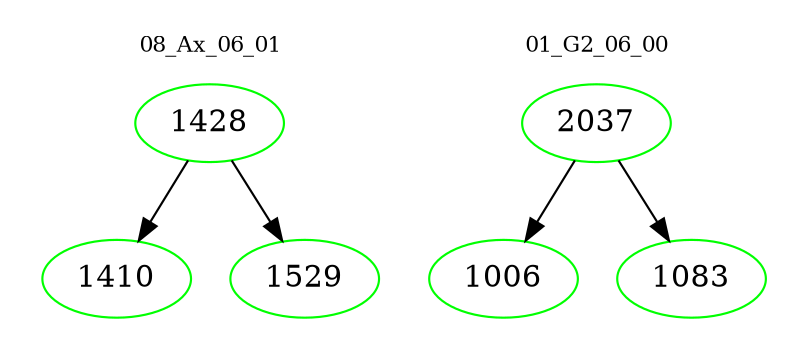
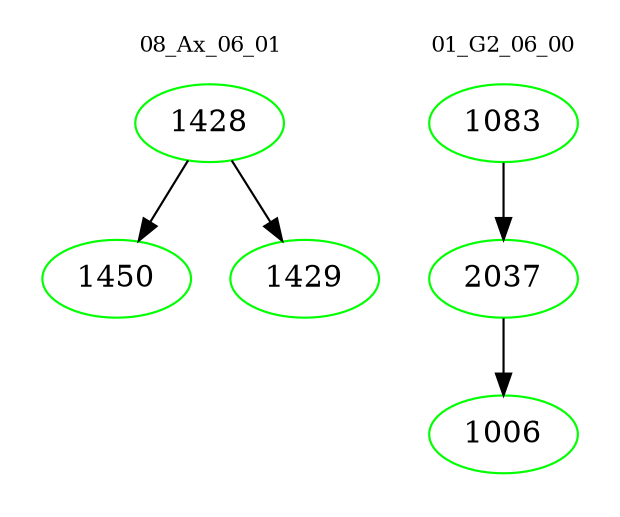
(638, 191) -> (504, 190)
(117, 279) -> (117, 279)
(305, 279) -> (305, 279)
